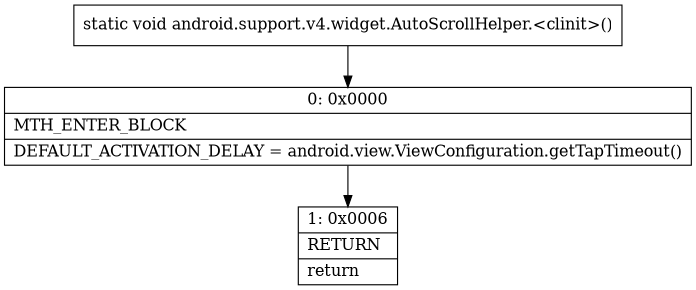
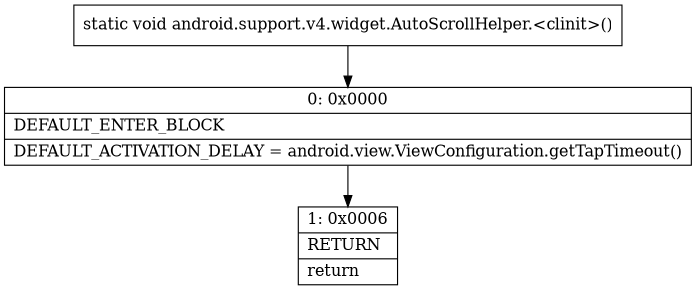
(100, 126) -> (119, 126)
